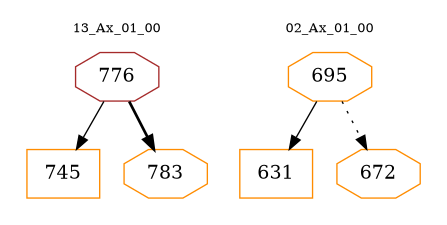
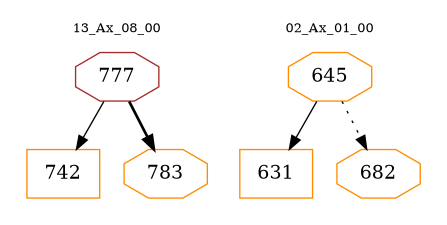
(117, 29) -> (117, 29)
(117, 77) -> (117, 77)
(330, 77) -> (330, 77)
(63, 174) -> (63, 174)
(379, 174) -> (379, 174)
